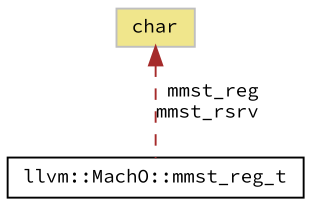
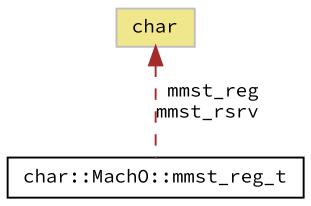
(156, 178) -> (156, 178)
